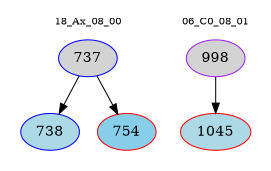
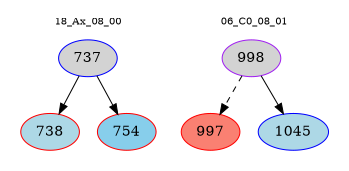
(50, 132) -> (50, 132)
none -> (211, 132)
(216, 132) -> (293, 132)
